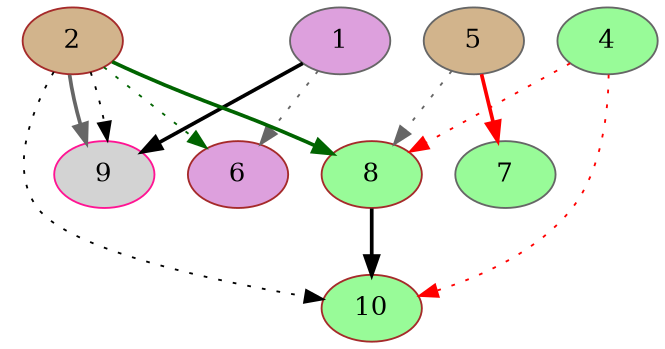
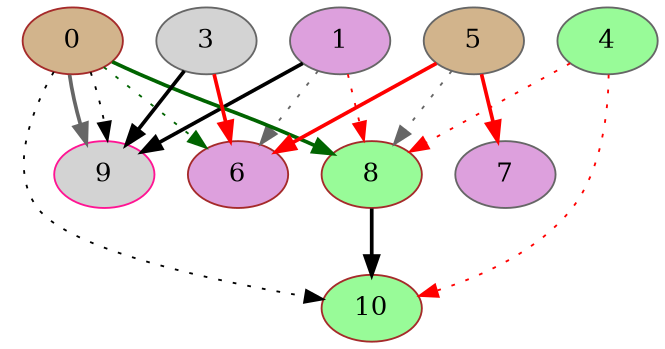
(73, 41) -> (73, 41)
none -> (206, 41)
none -> (353, 96)
none -> (368, 101)
(505, 175) -> (505, 175)
